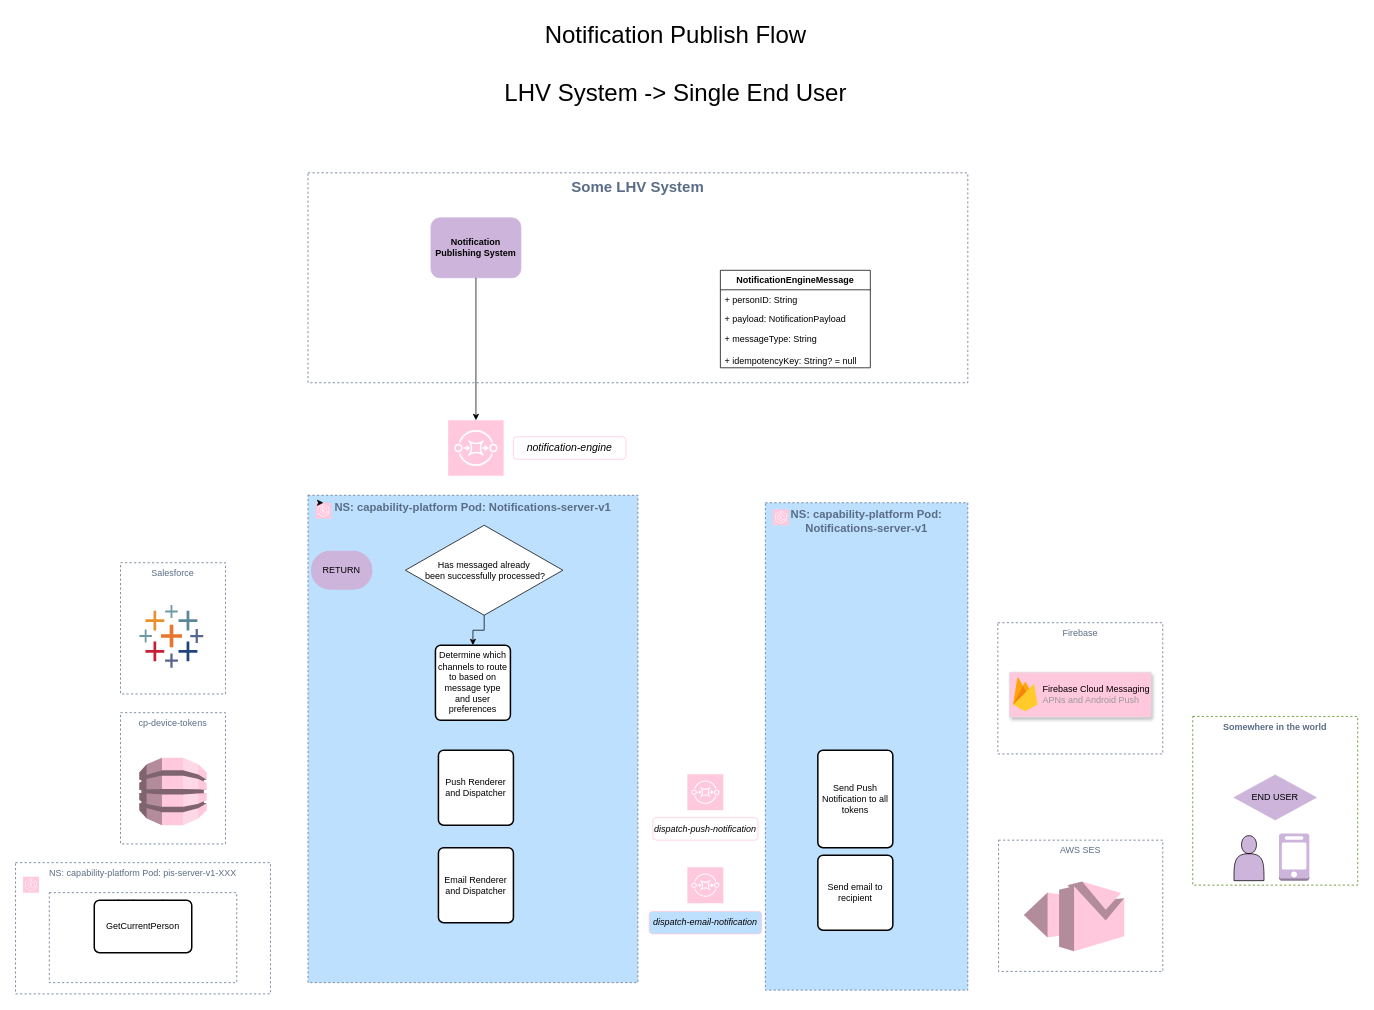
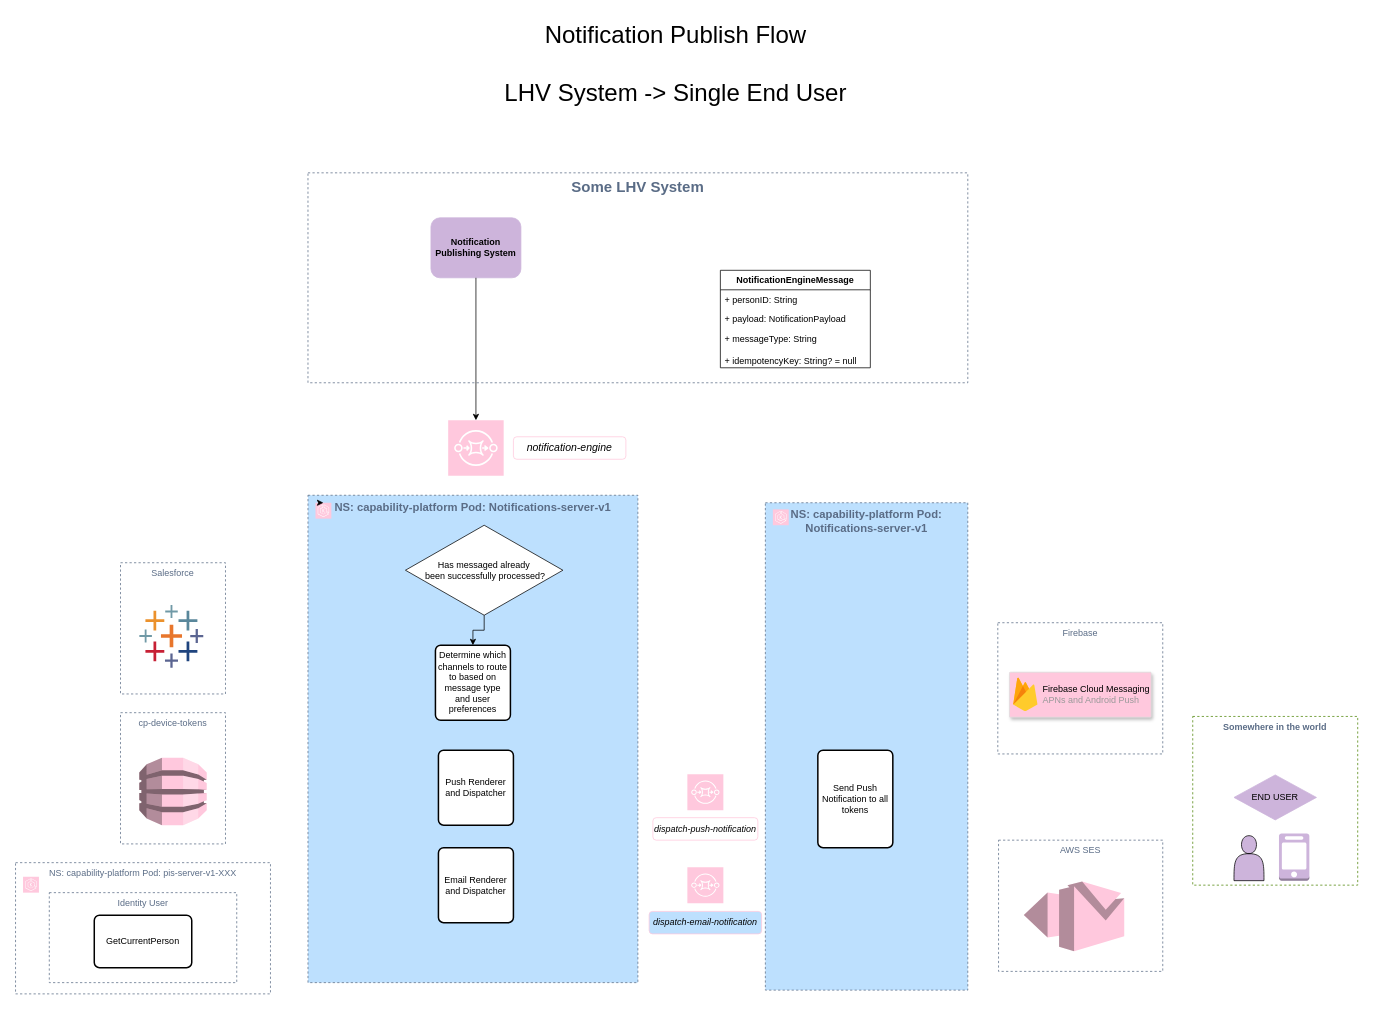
(342, 570) -> none
(855, 893) -> none
(143, 904) -> (143, 904)
(143, 927) -> (143, 942)
